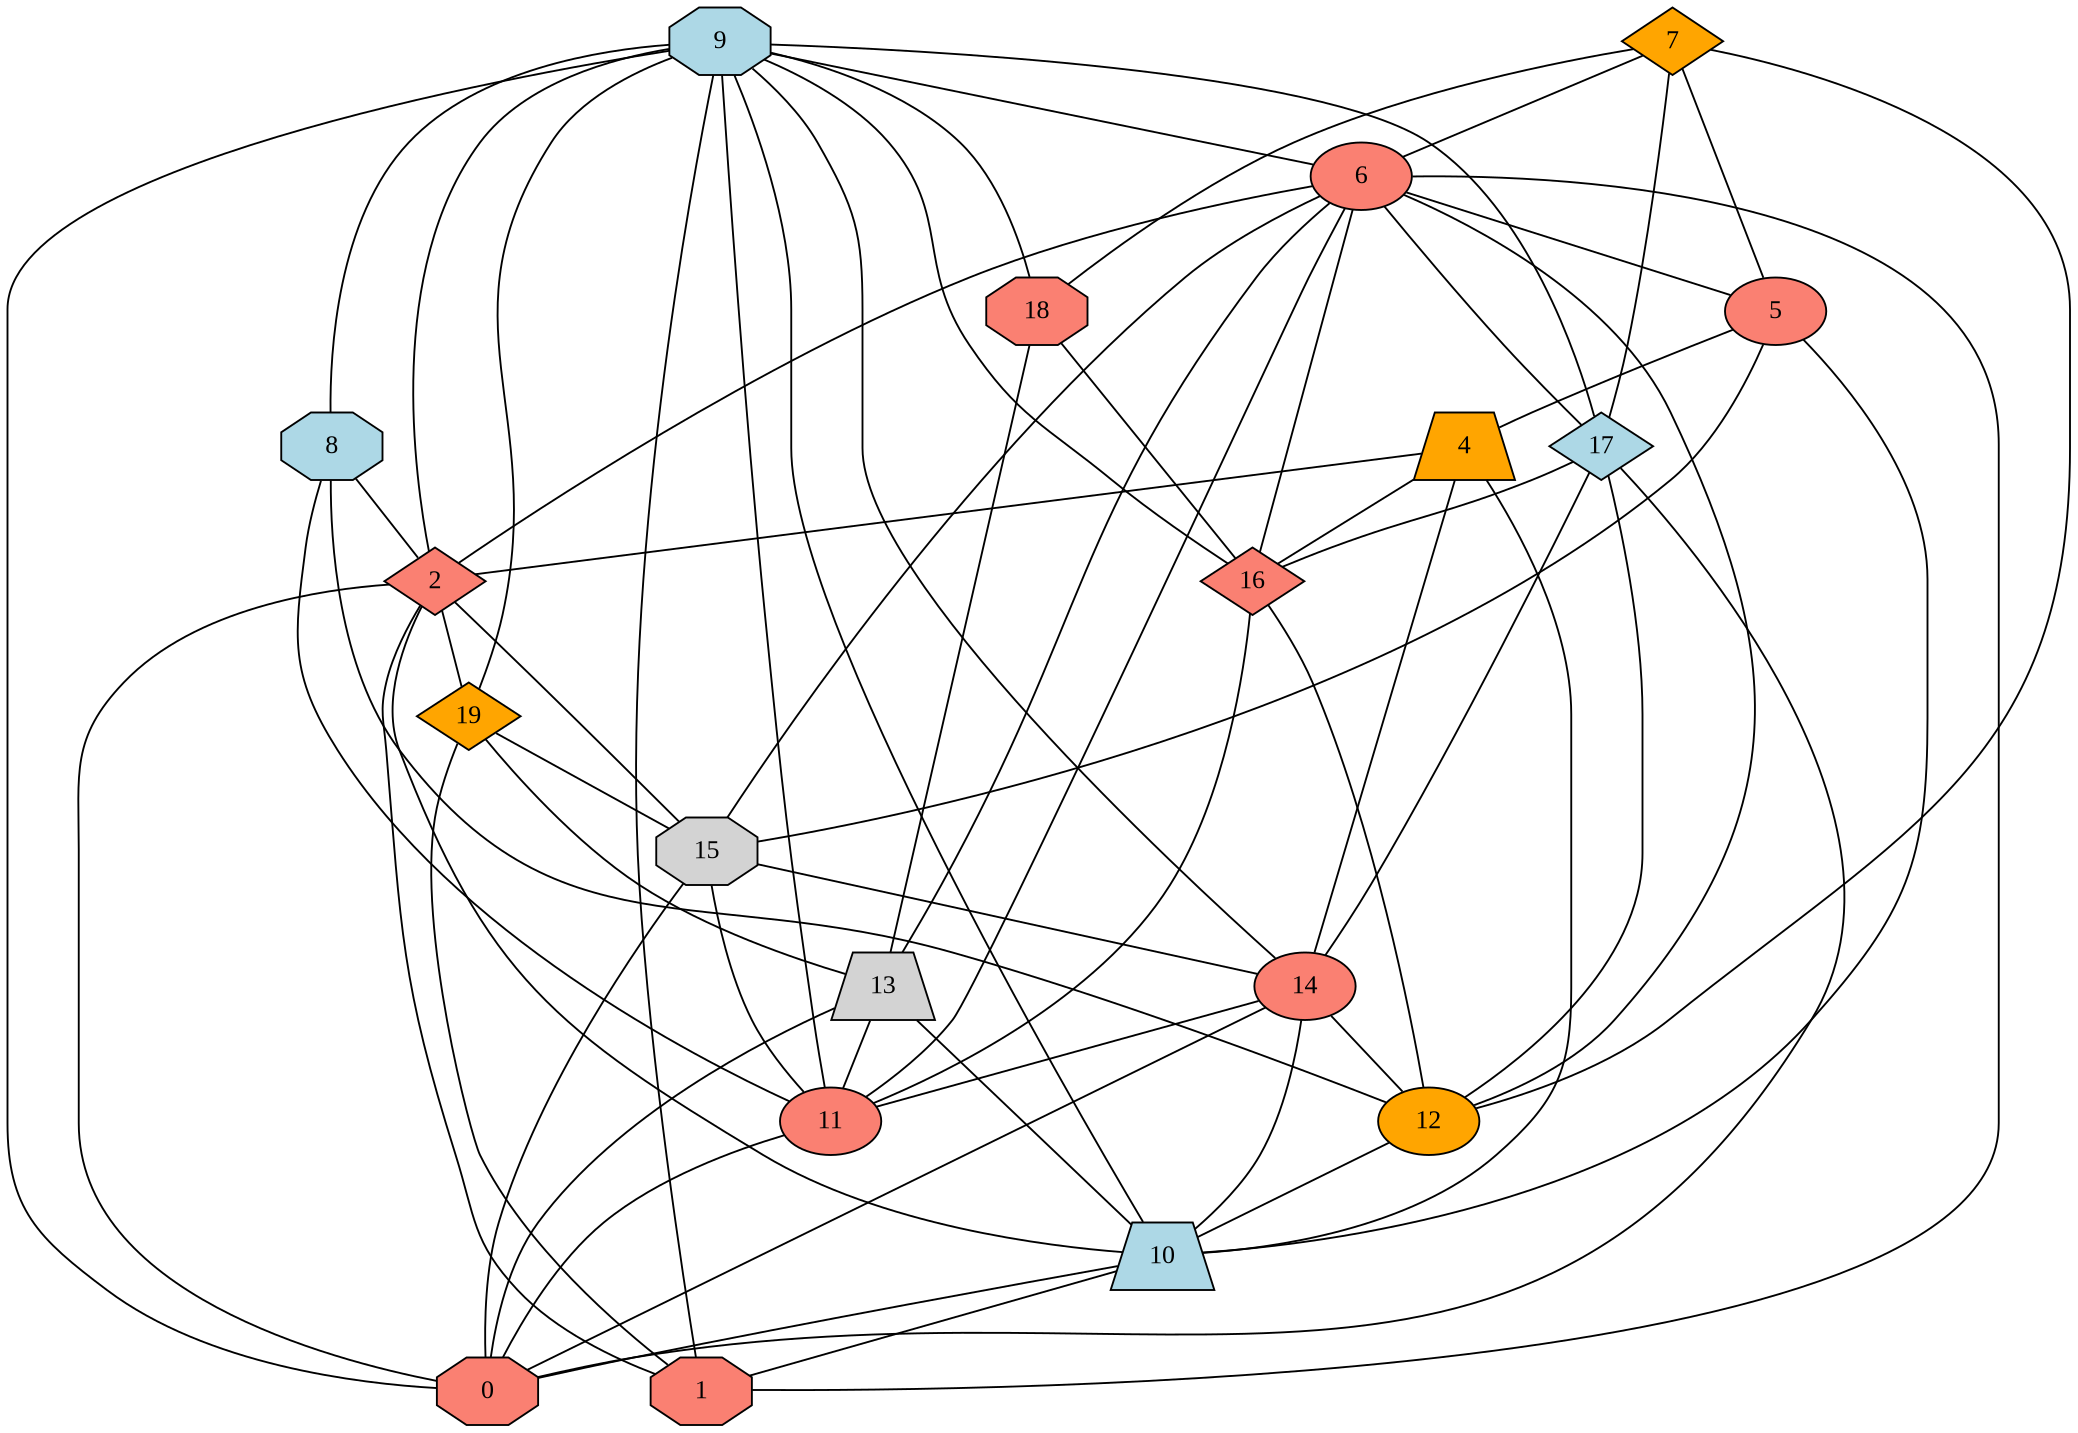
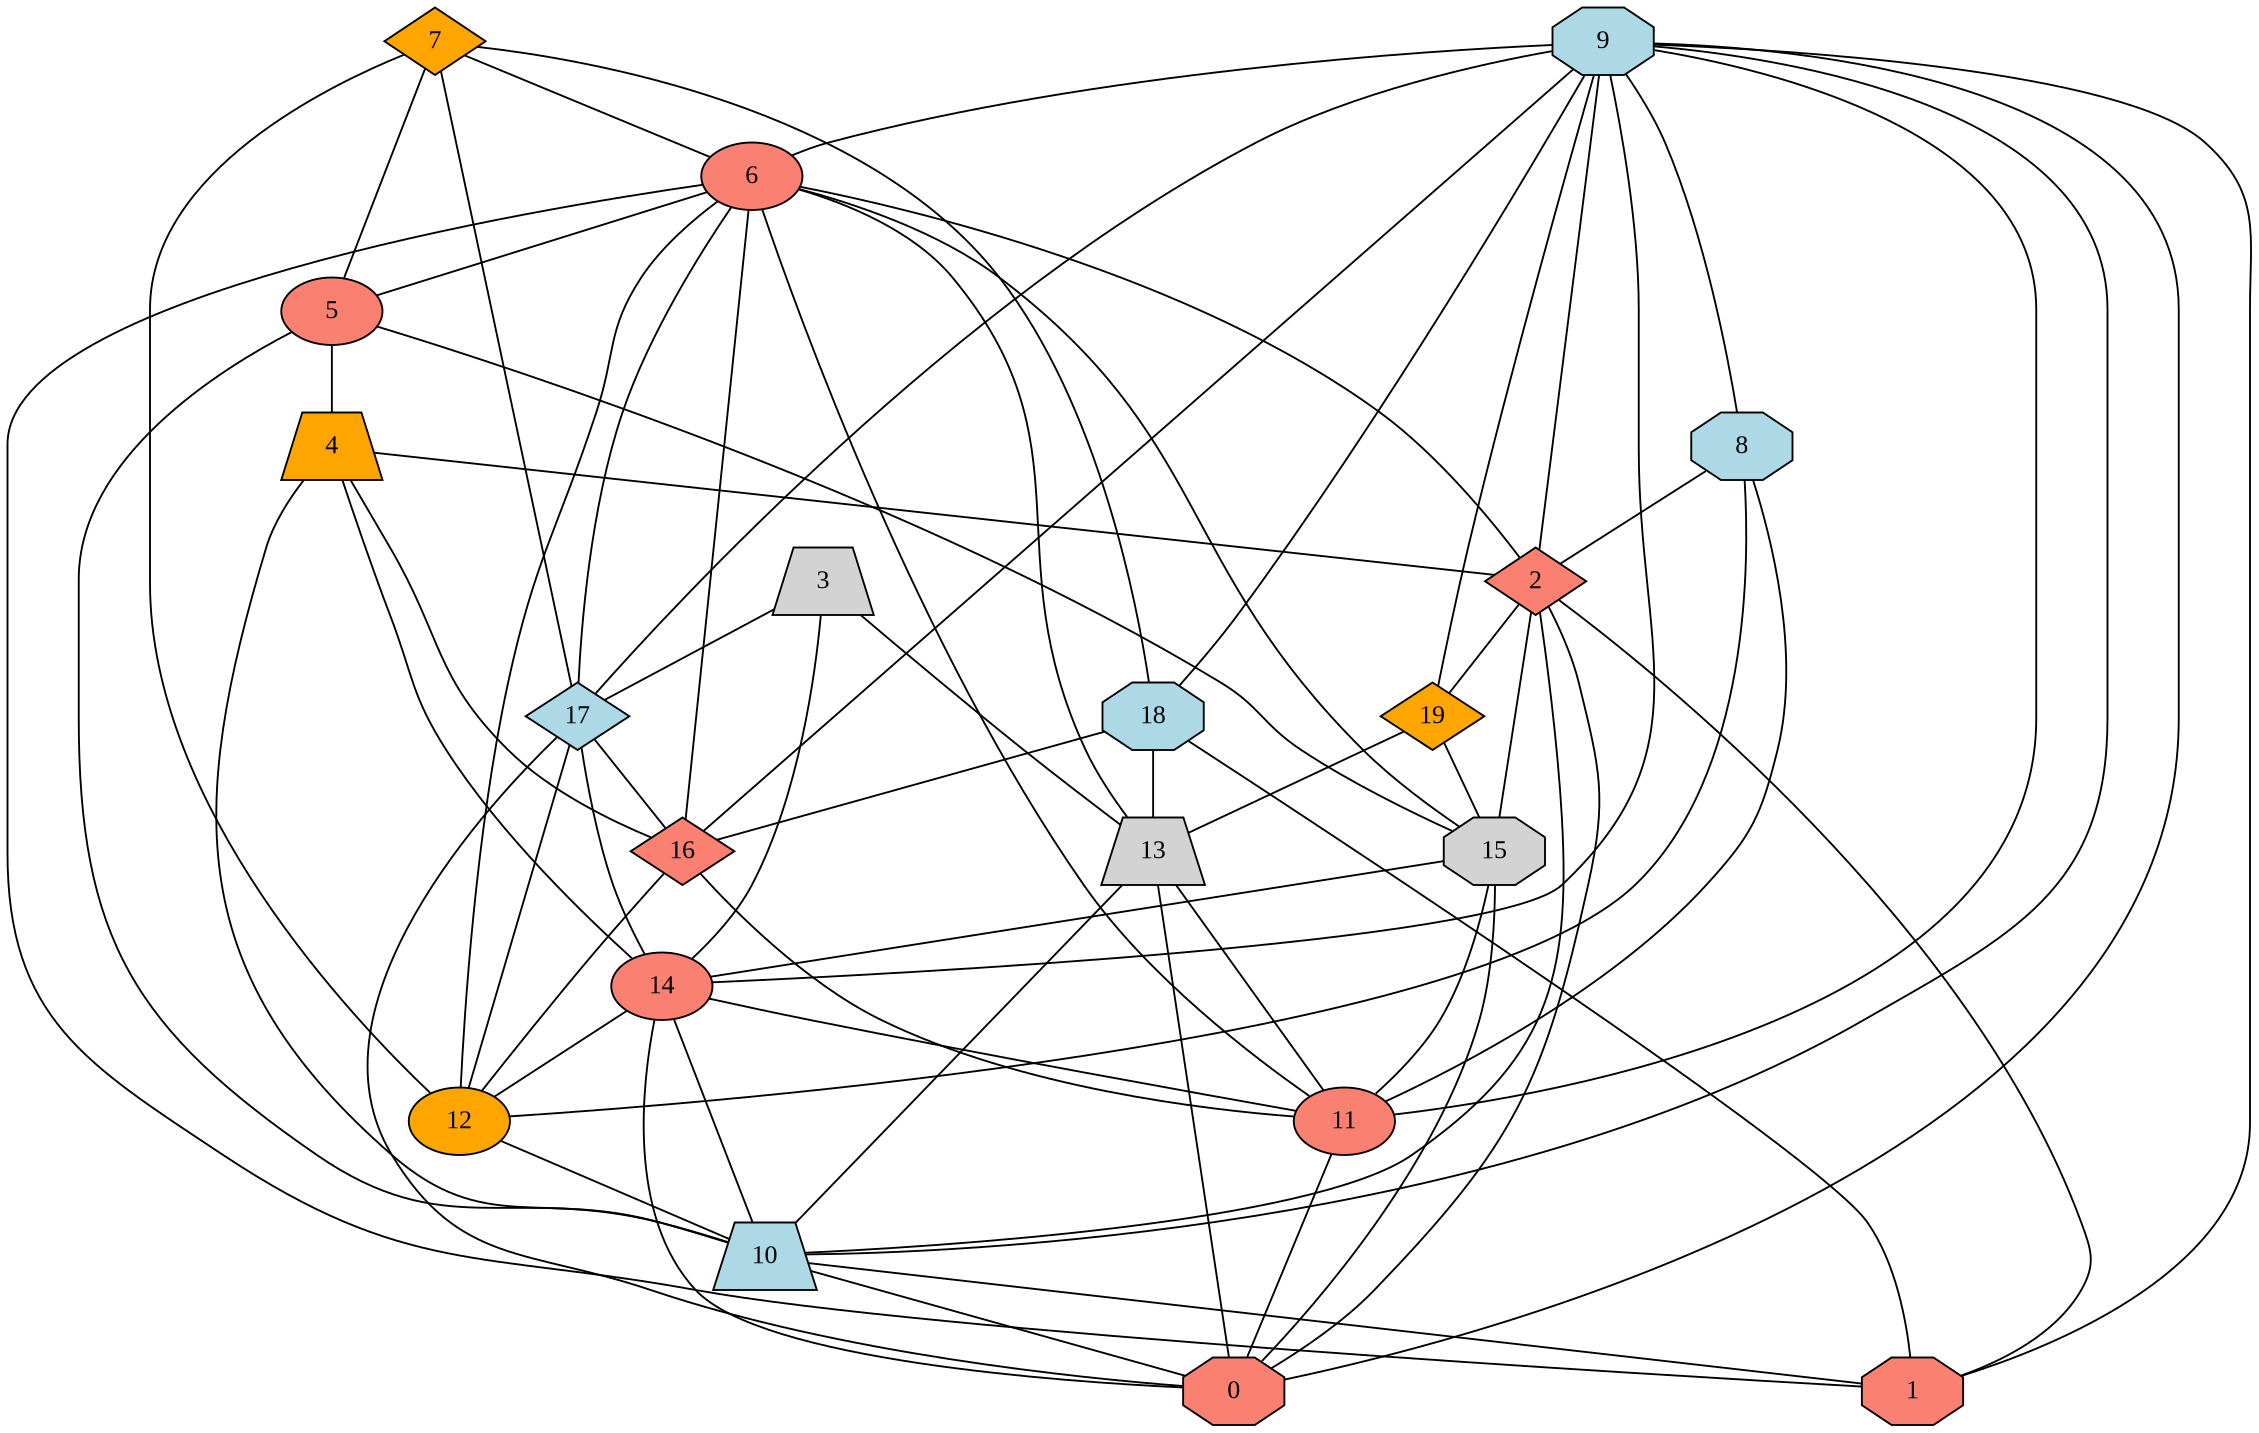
(1037, 311) -> (1153, 716)
none -> (823, 581)
(462, 1089) -> (1594, 1012)
